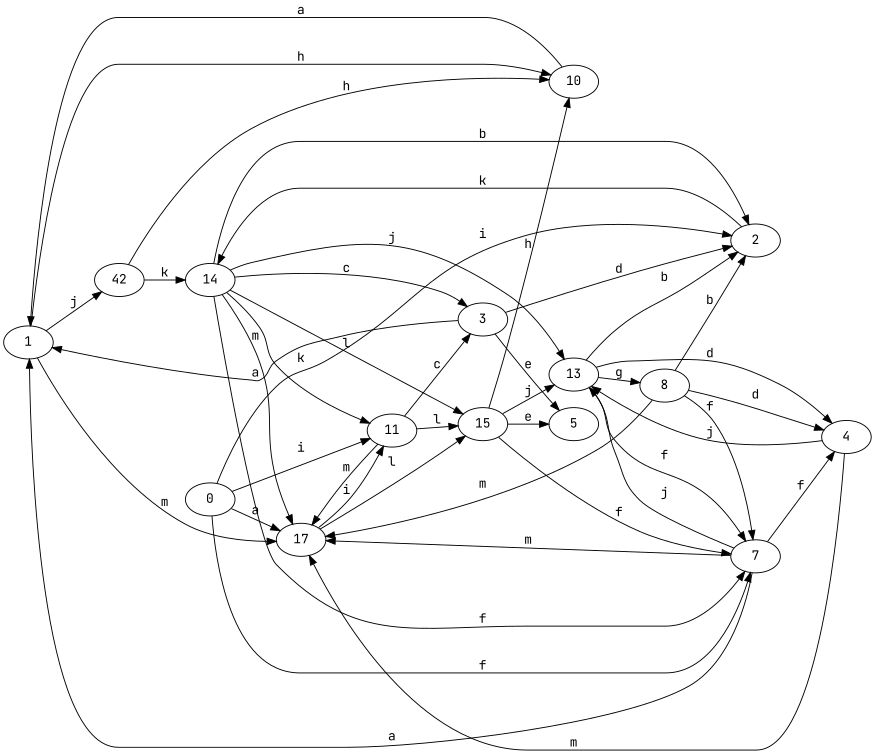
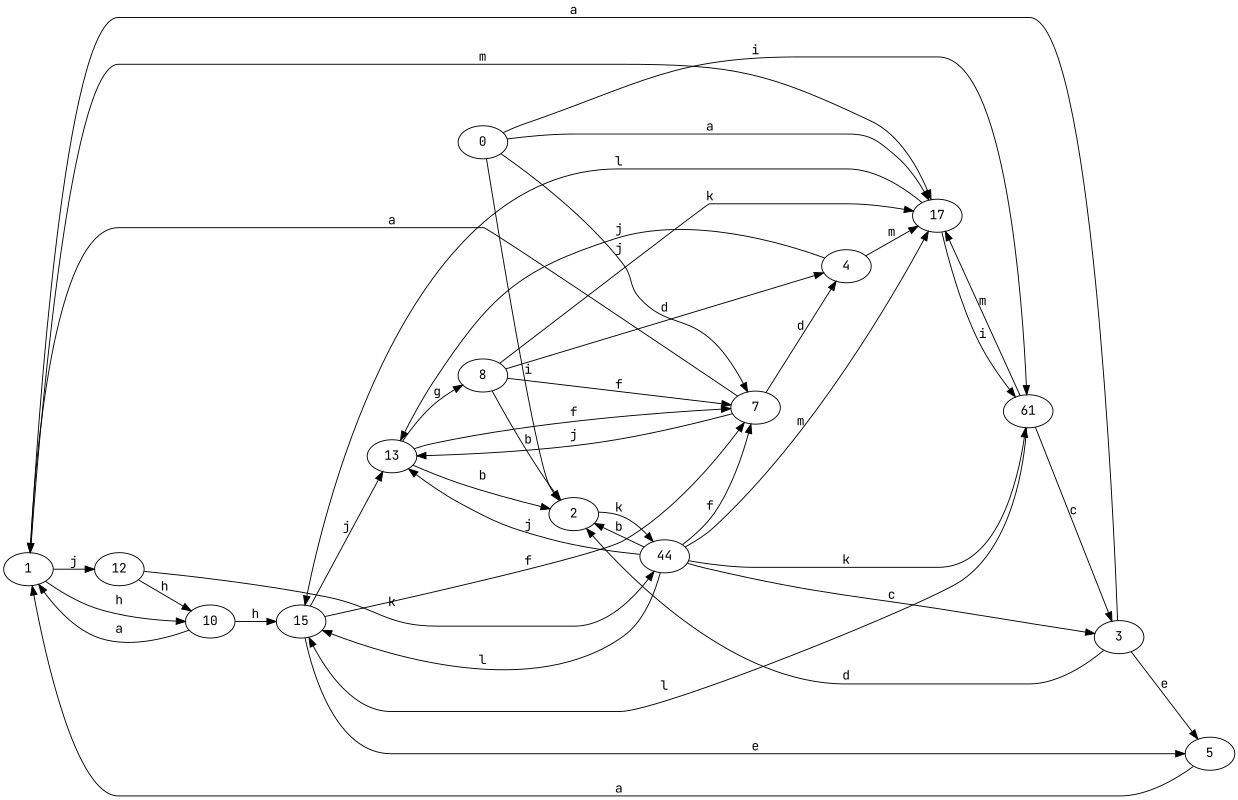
(530, 258) -> (251, 622)
(119, 280) -> (119, 569)
(210, 280) -> (665, 556)
(718, 362) -> none
(392, 431) -> (1028, 411)
(483, 484) -> (710, 197)
(801, 486) -> (801, 326)
(533, 548) -> none
(483, 666) -> (619, 249)
none -> (547, 796)
